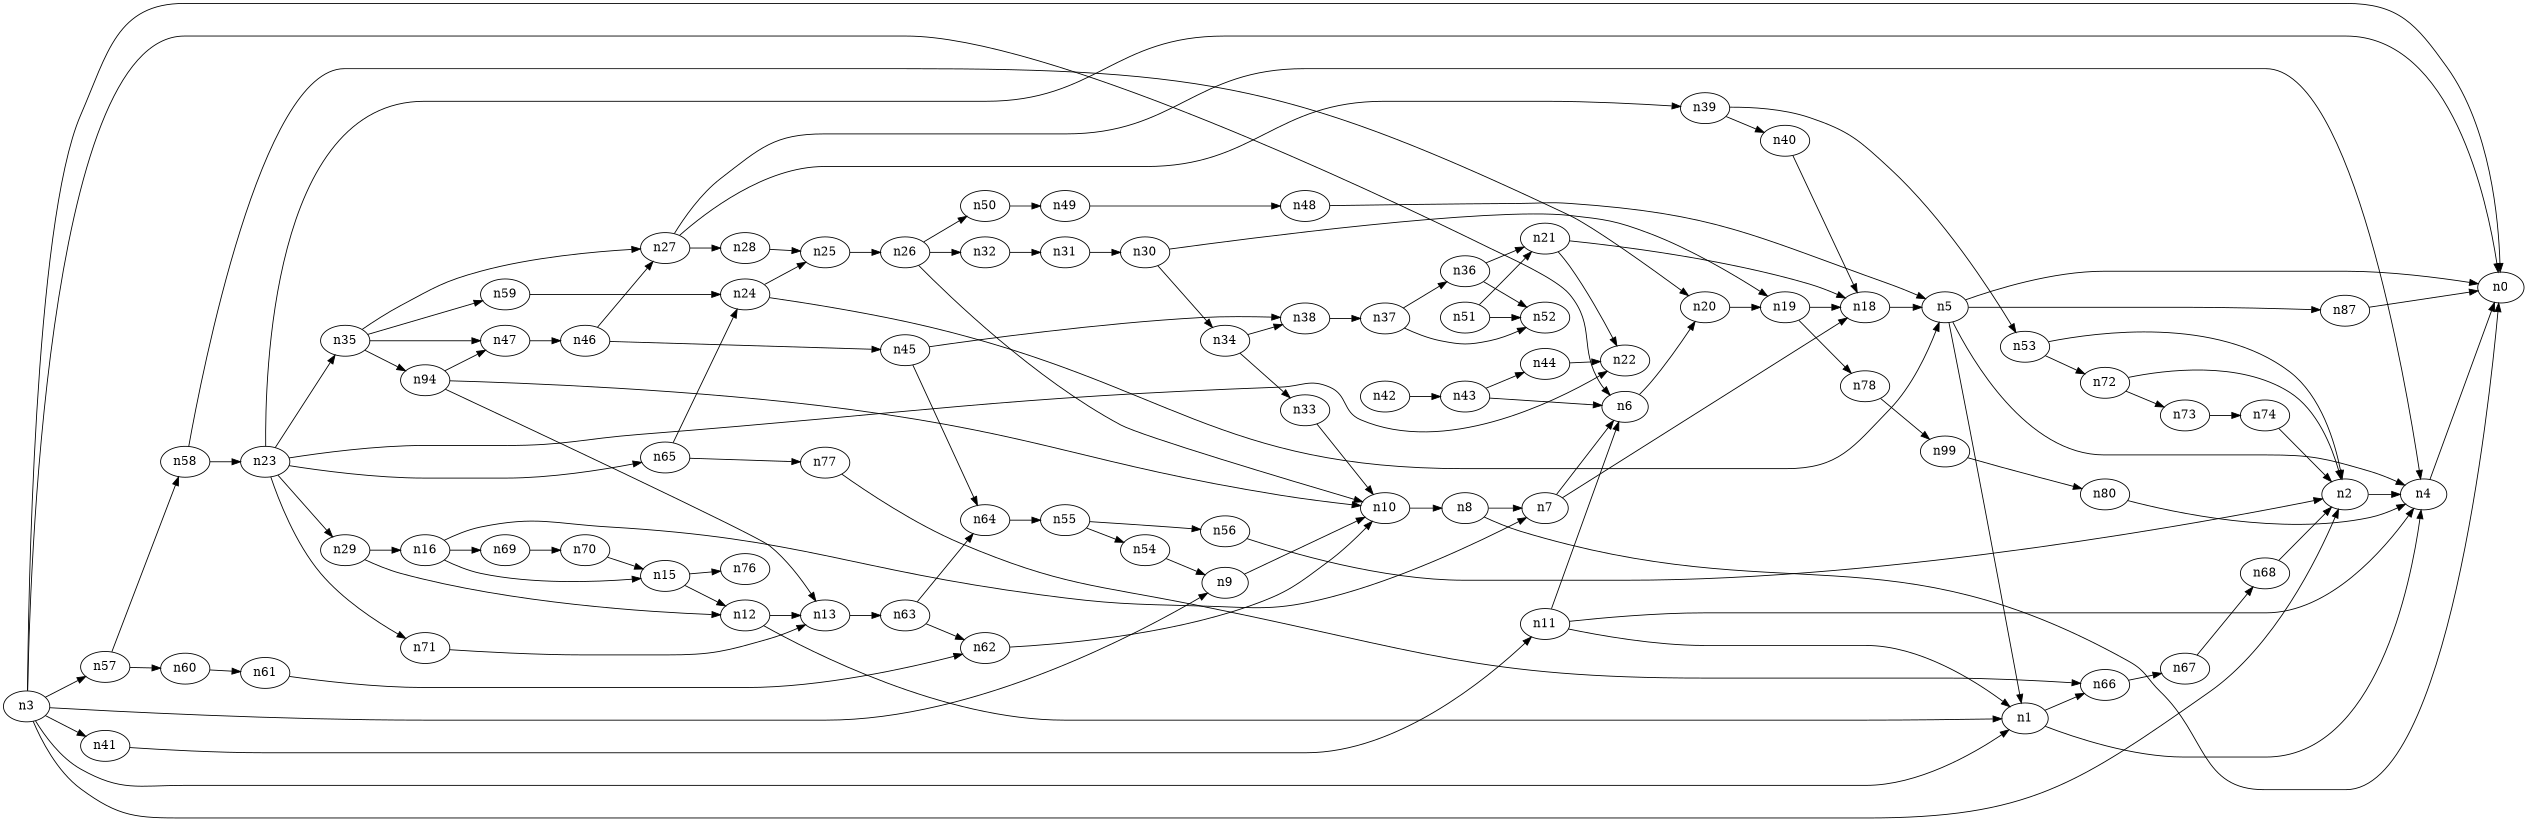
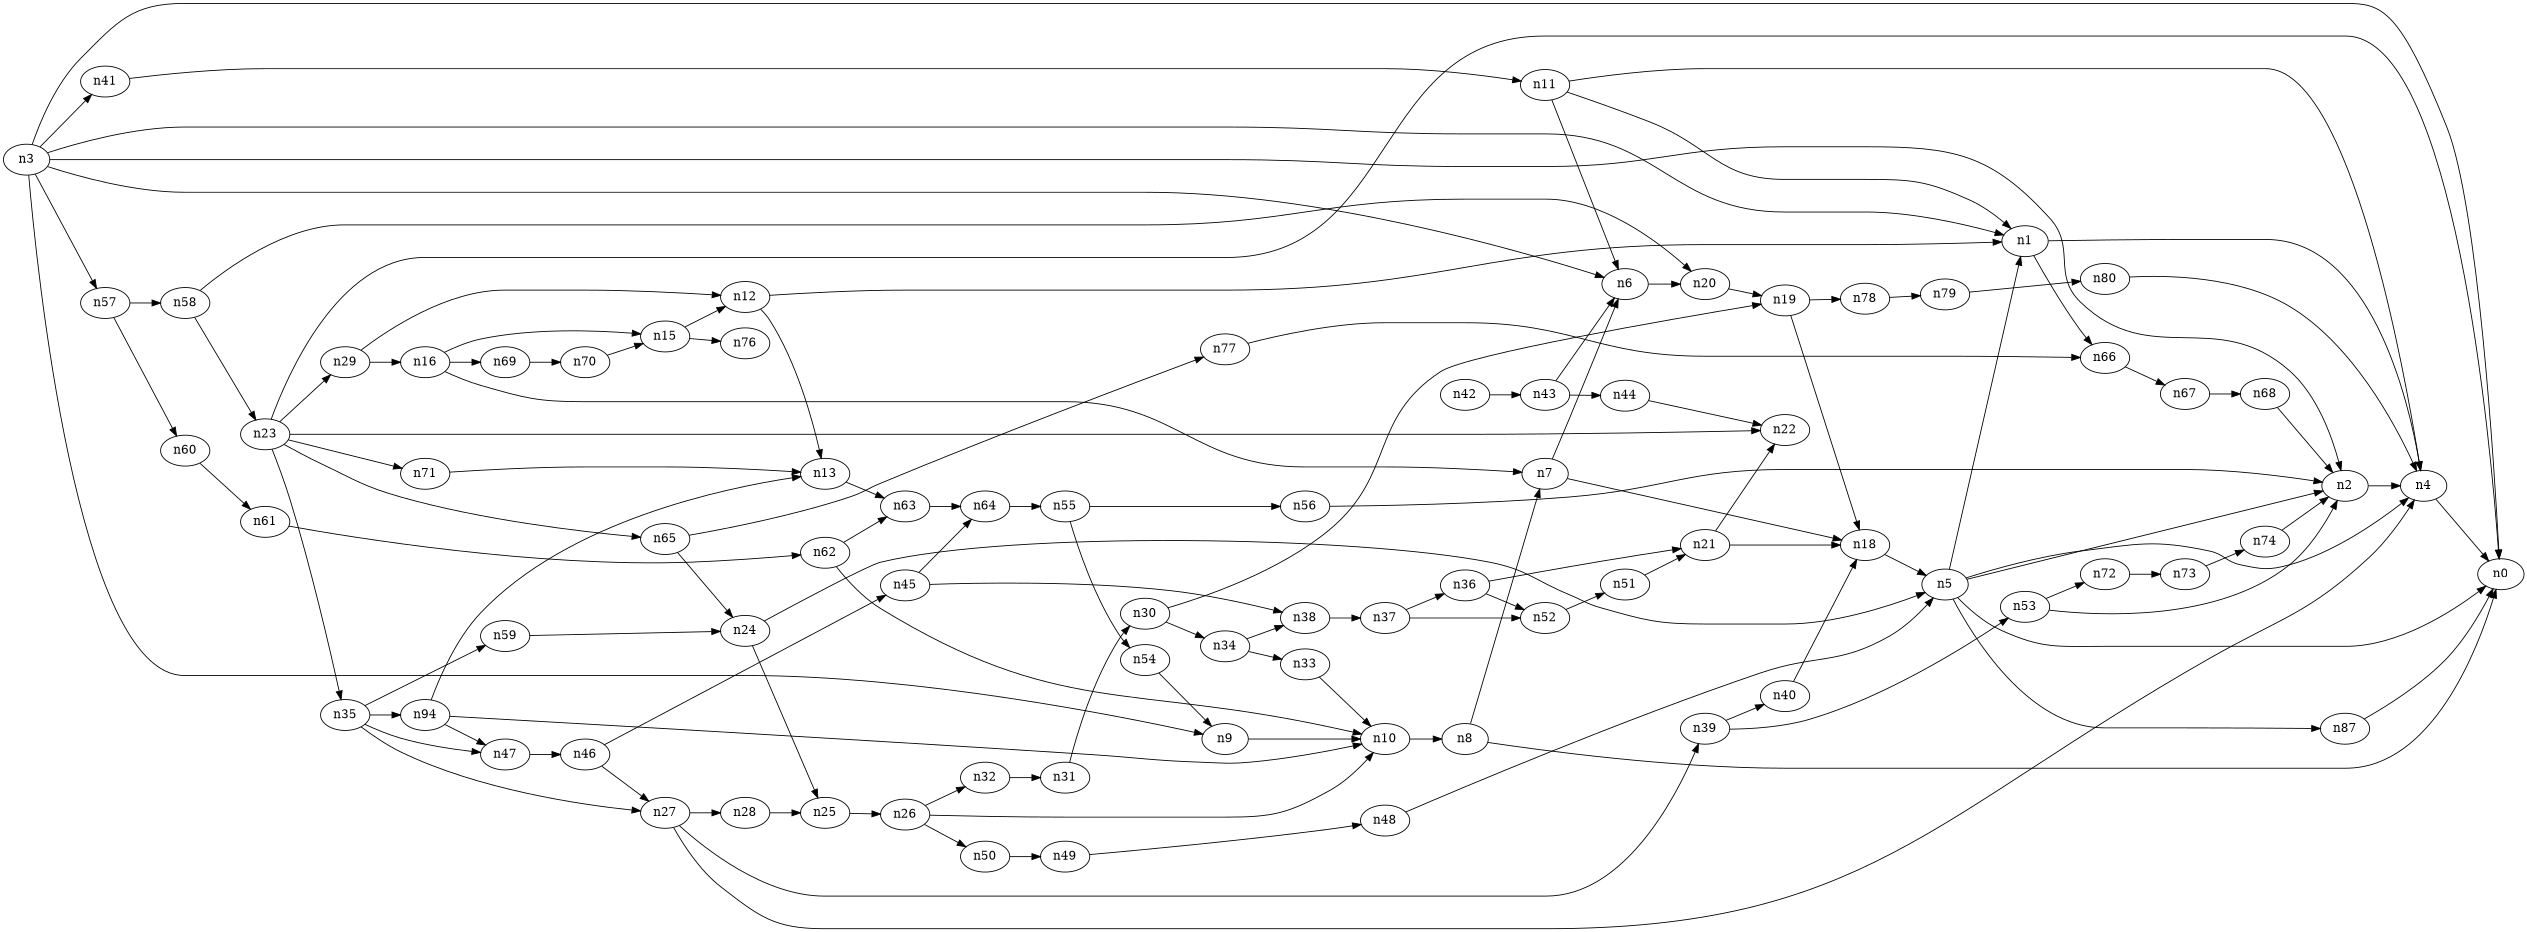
(1501, 318) -> (1578, 604)
(2257, 378) -> (2141, 536)
(1945, 451) -> (1945, 294)
(941, 630) -> (862, 532)
